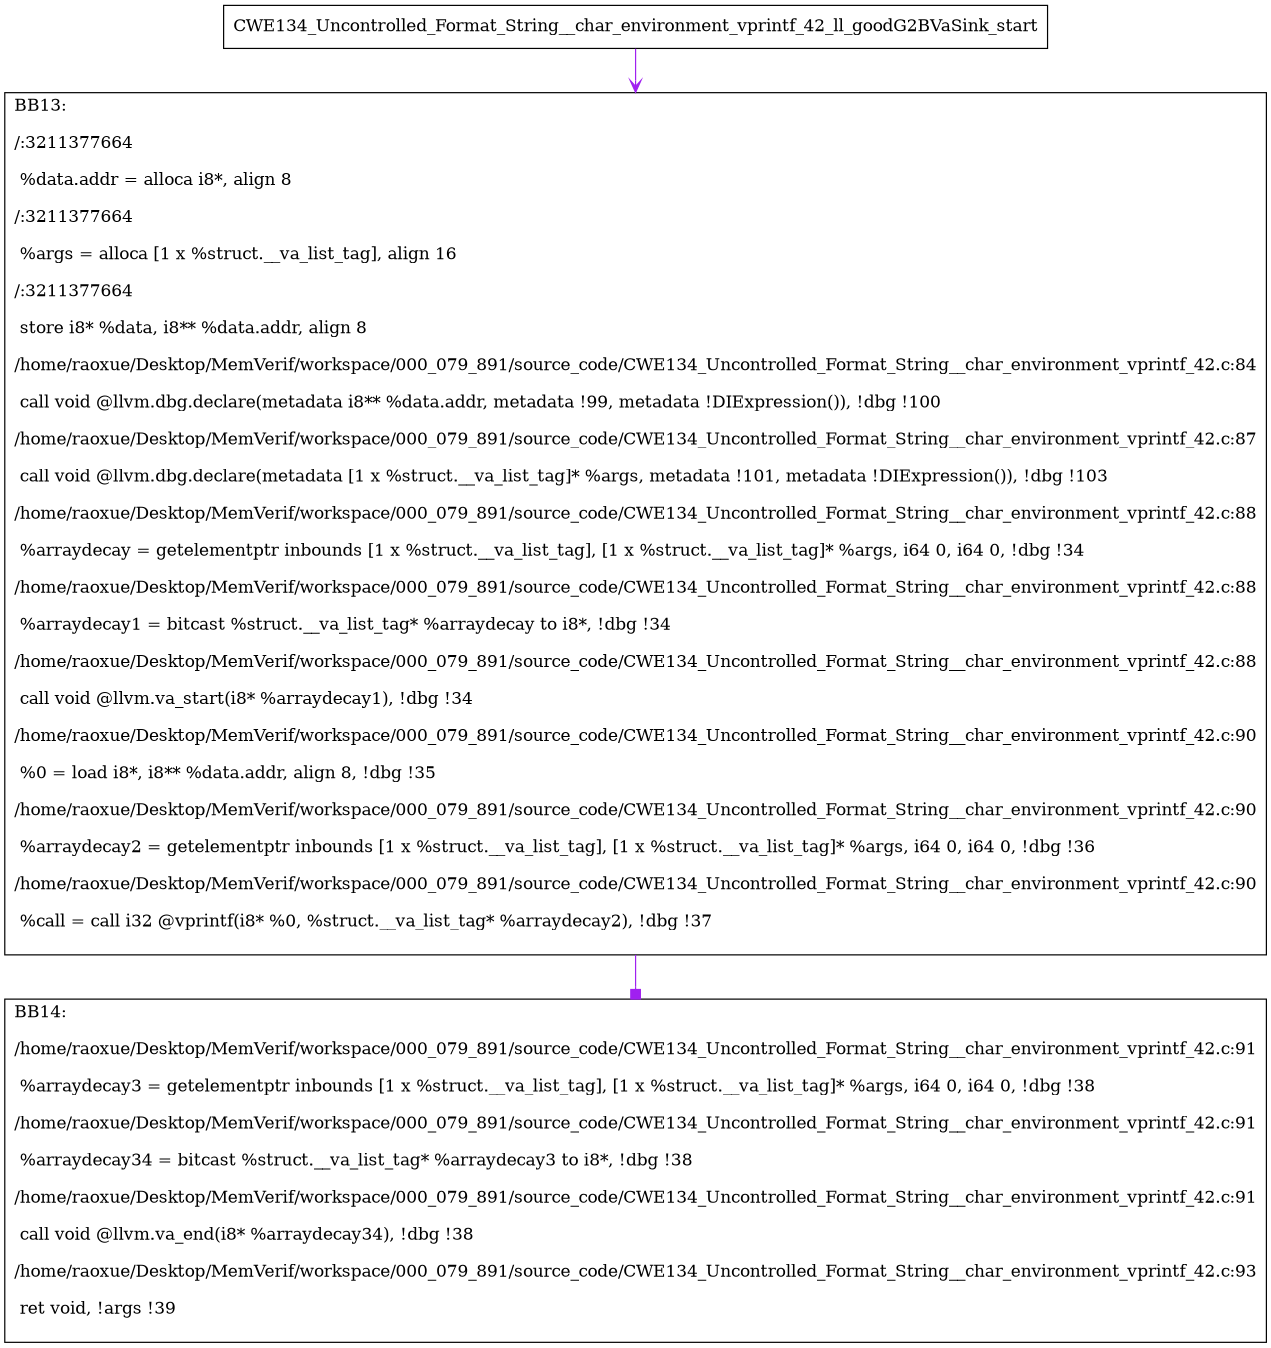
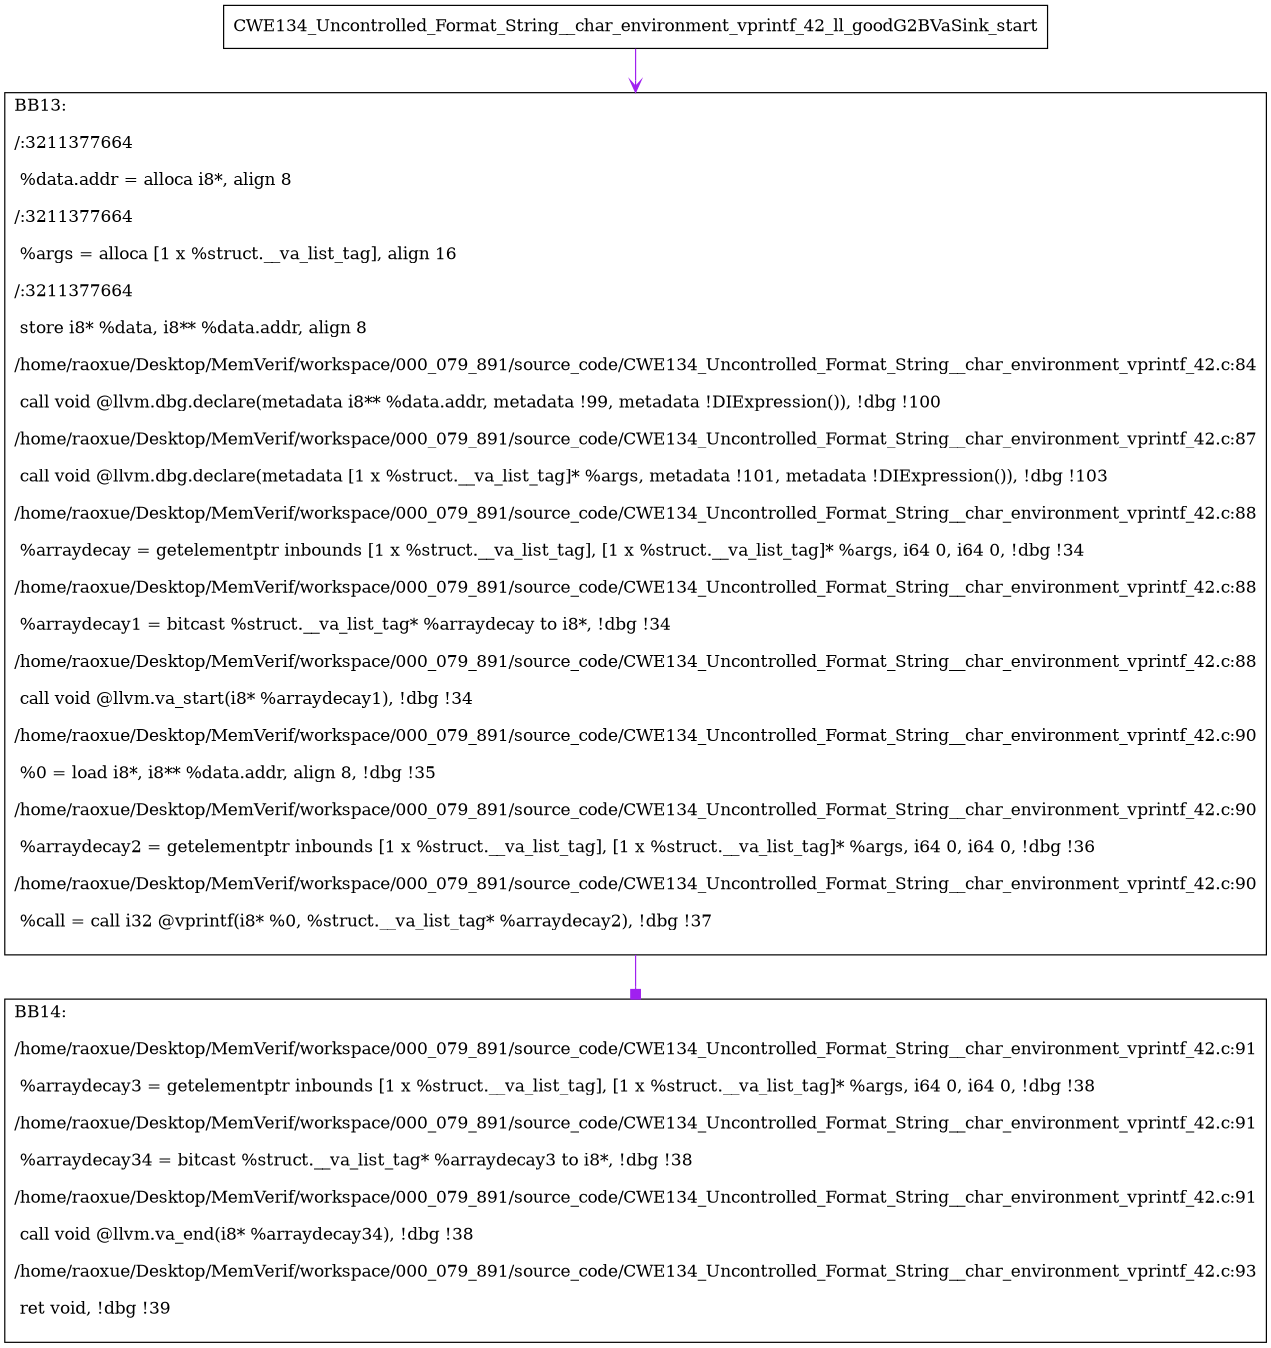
(96, 1309) -> (93, 1309)
